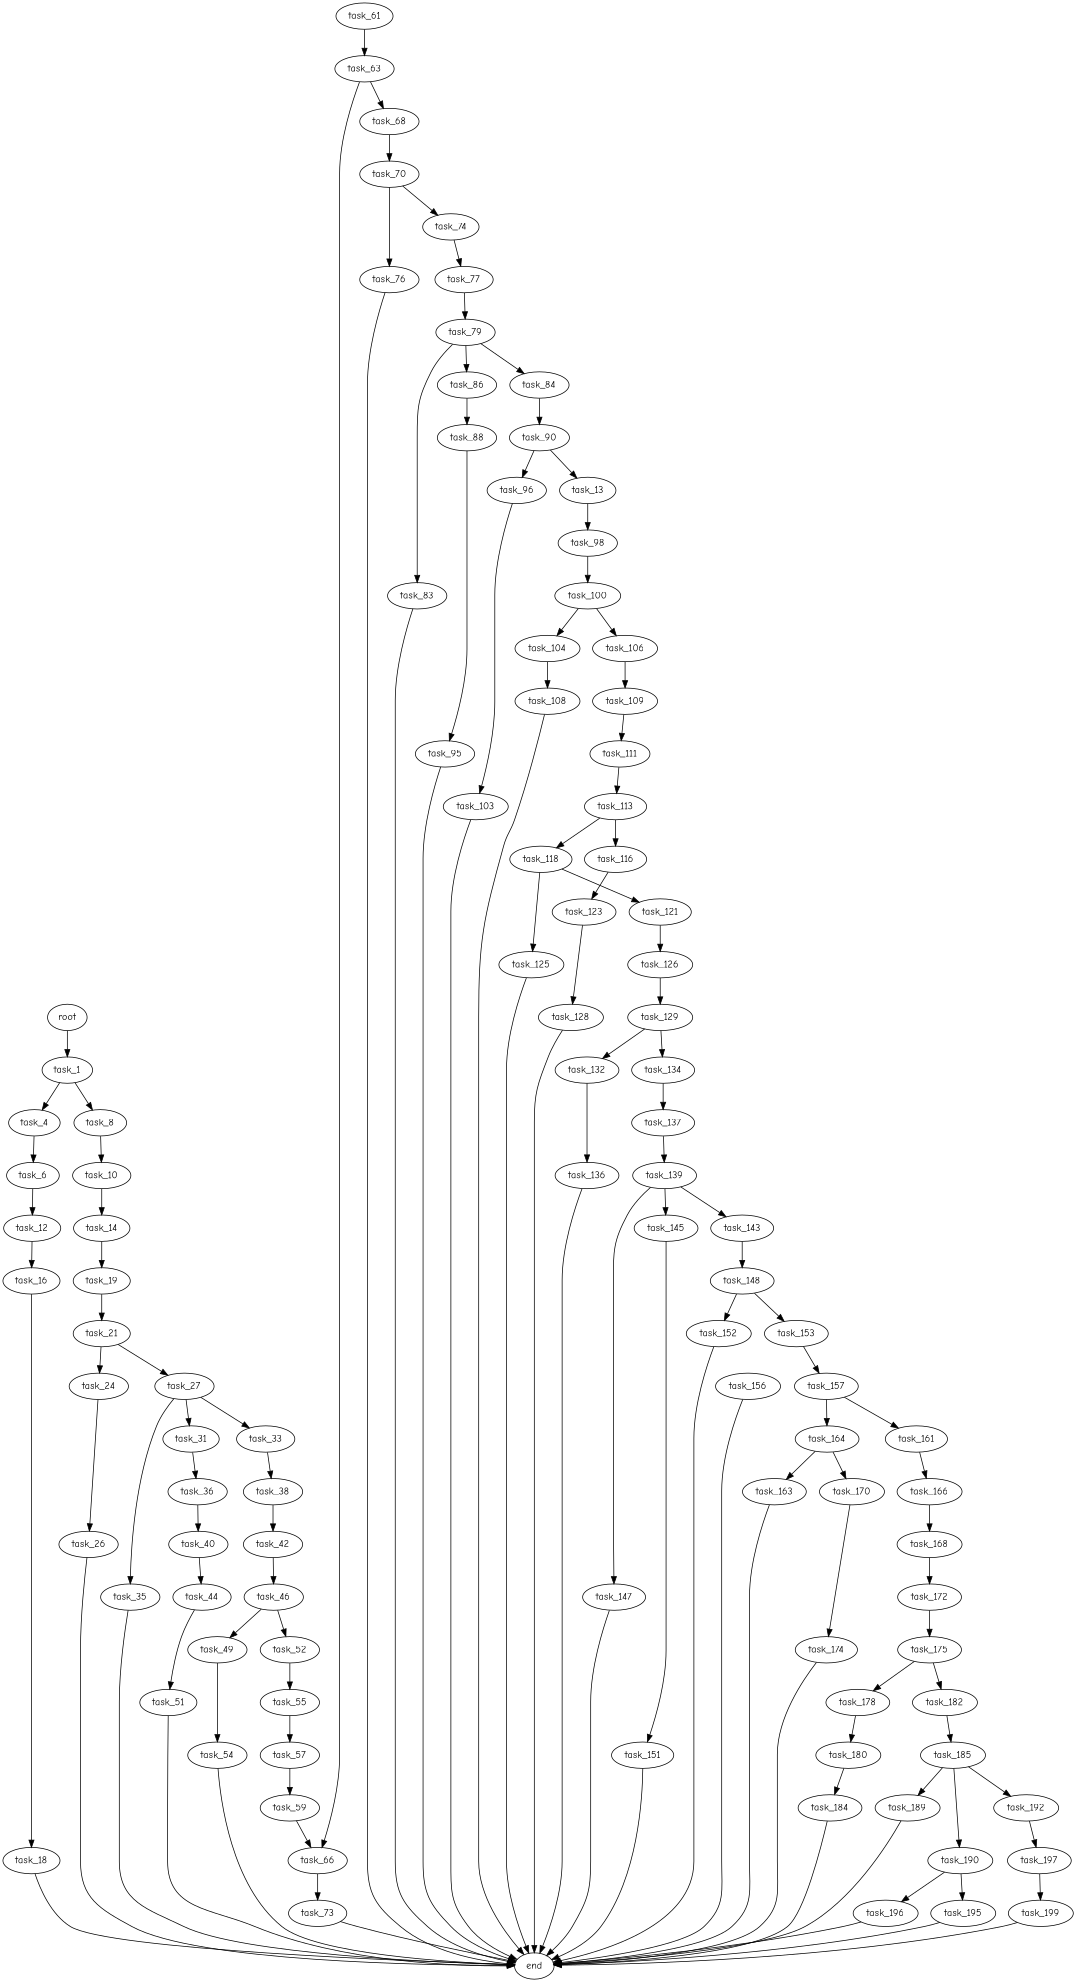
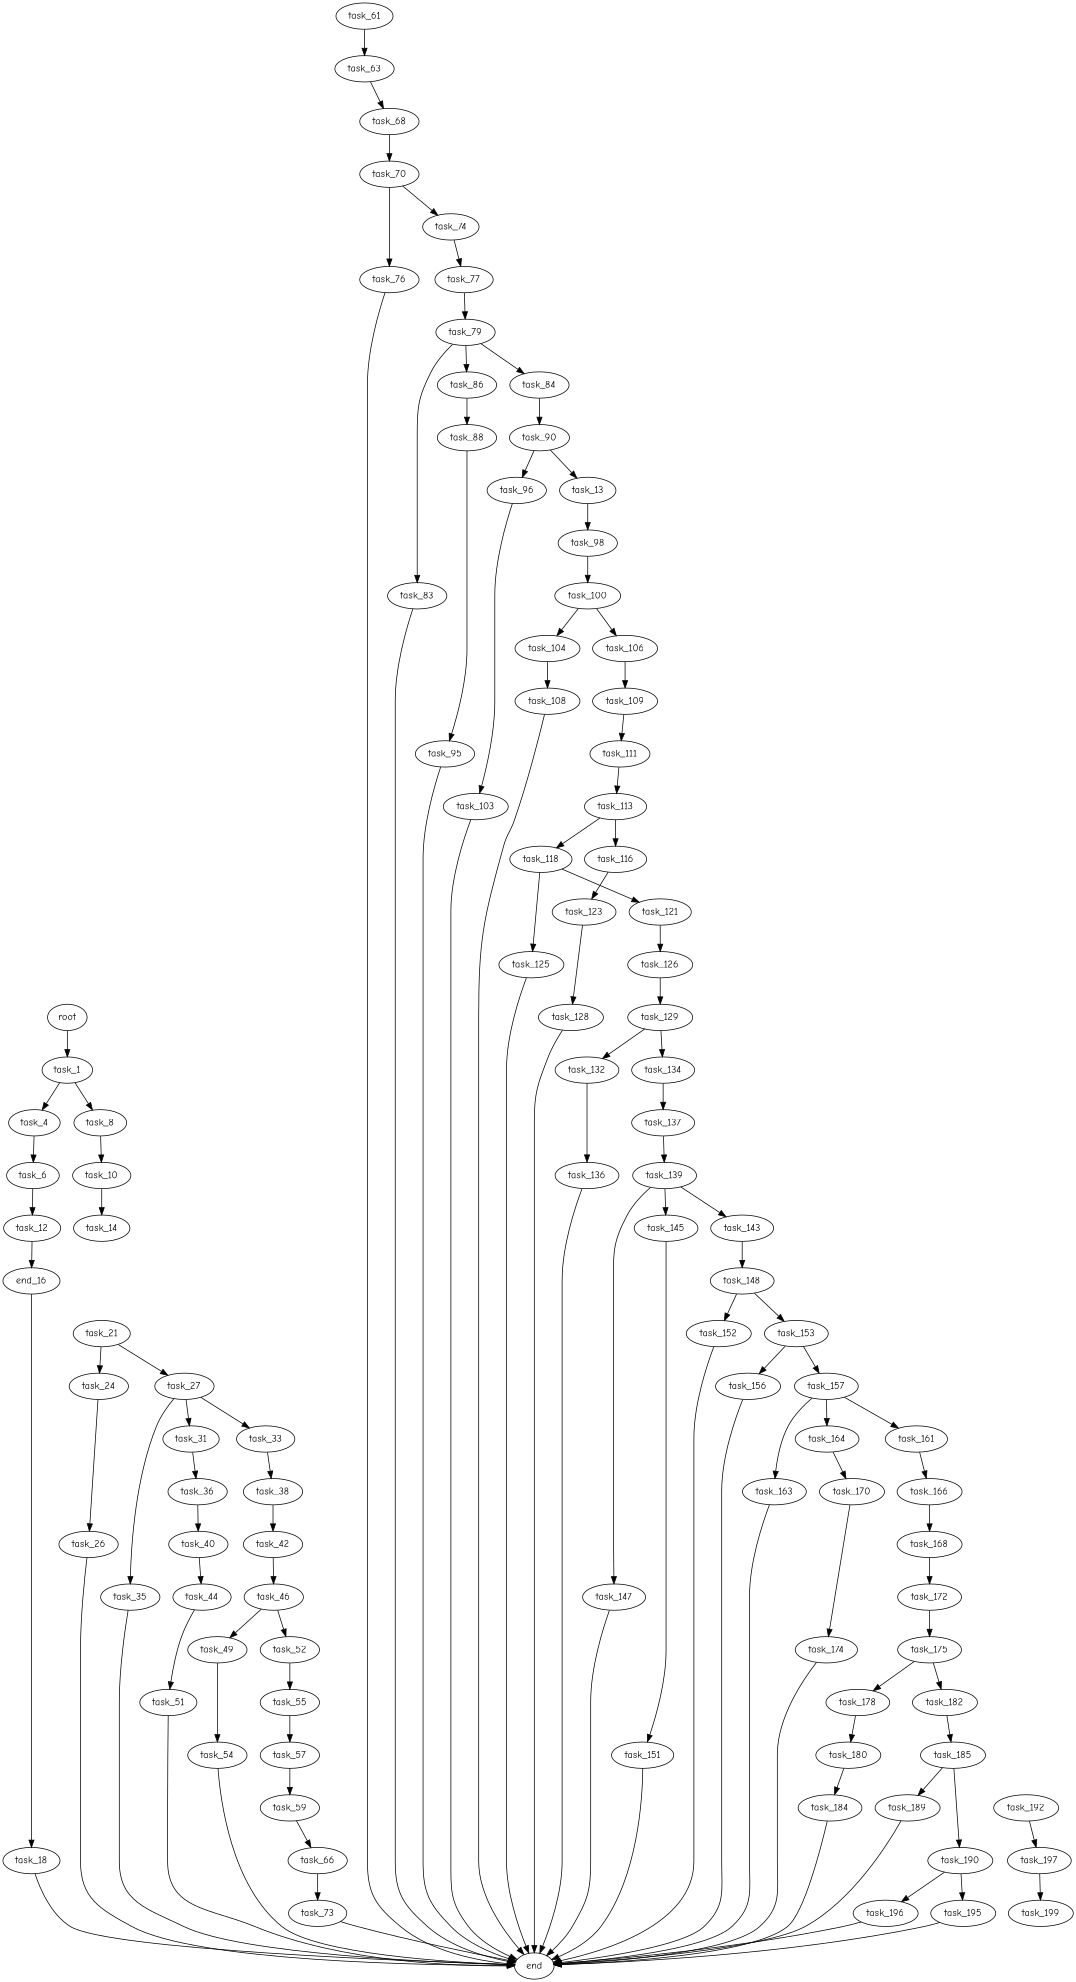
(340, 961) -> none
(31, 1281) -> (31, 1281)
(102, 1281) -> none
none -> (775, 1357)
(803, 1463) -> (786, 1431)
(987, 1779) -> none
(791, 1954) -> none
